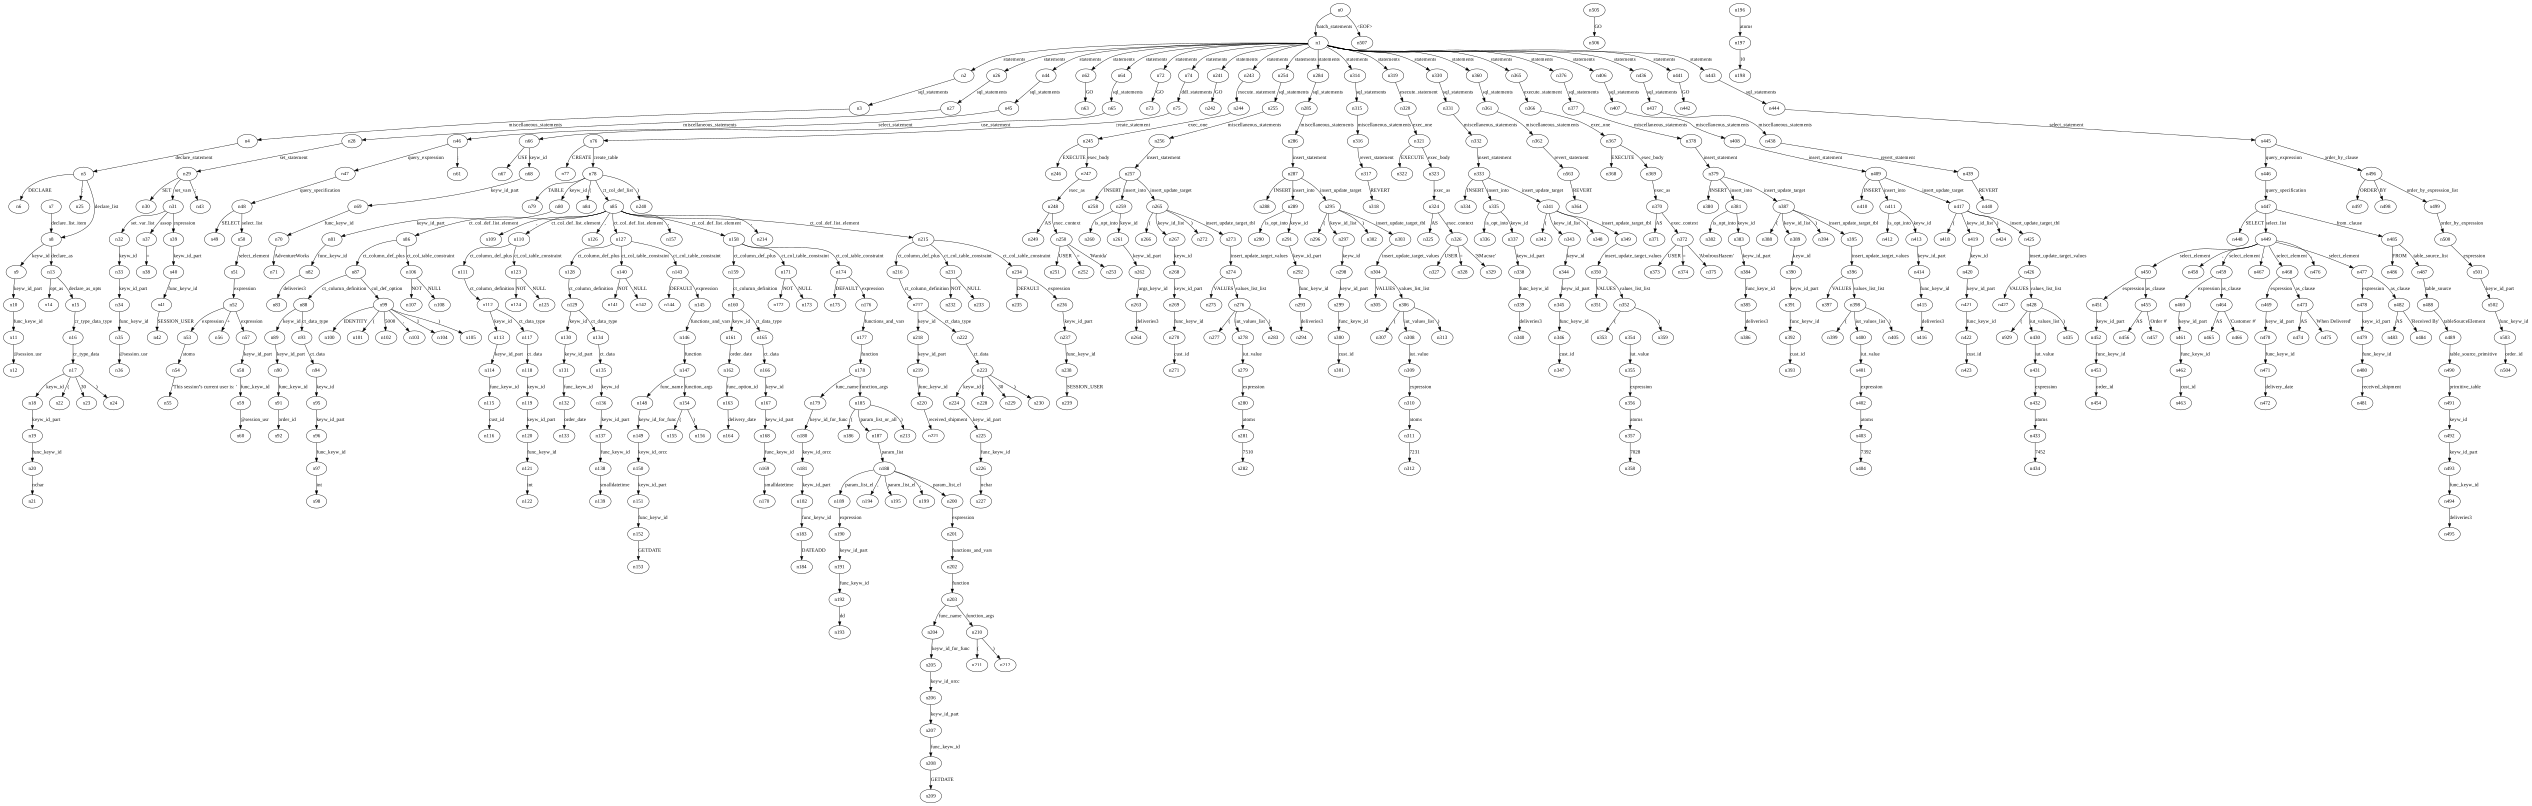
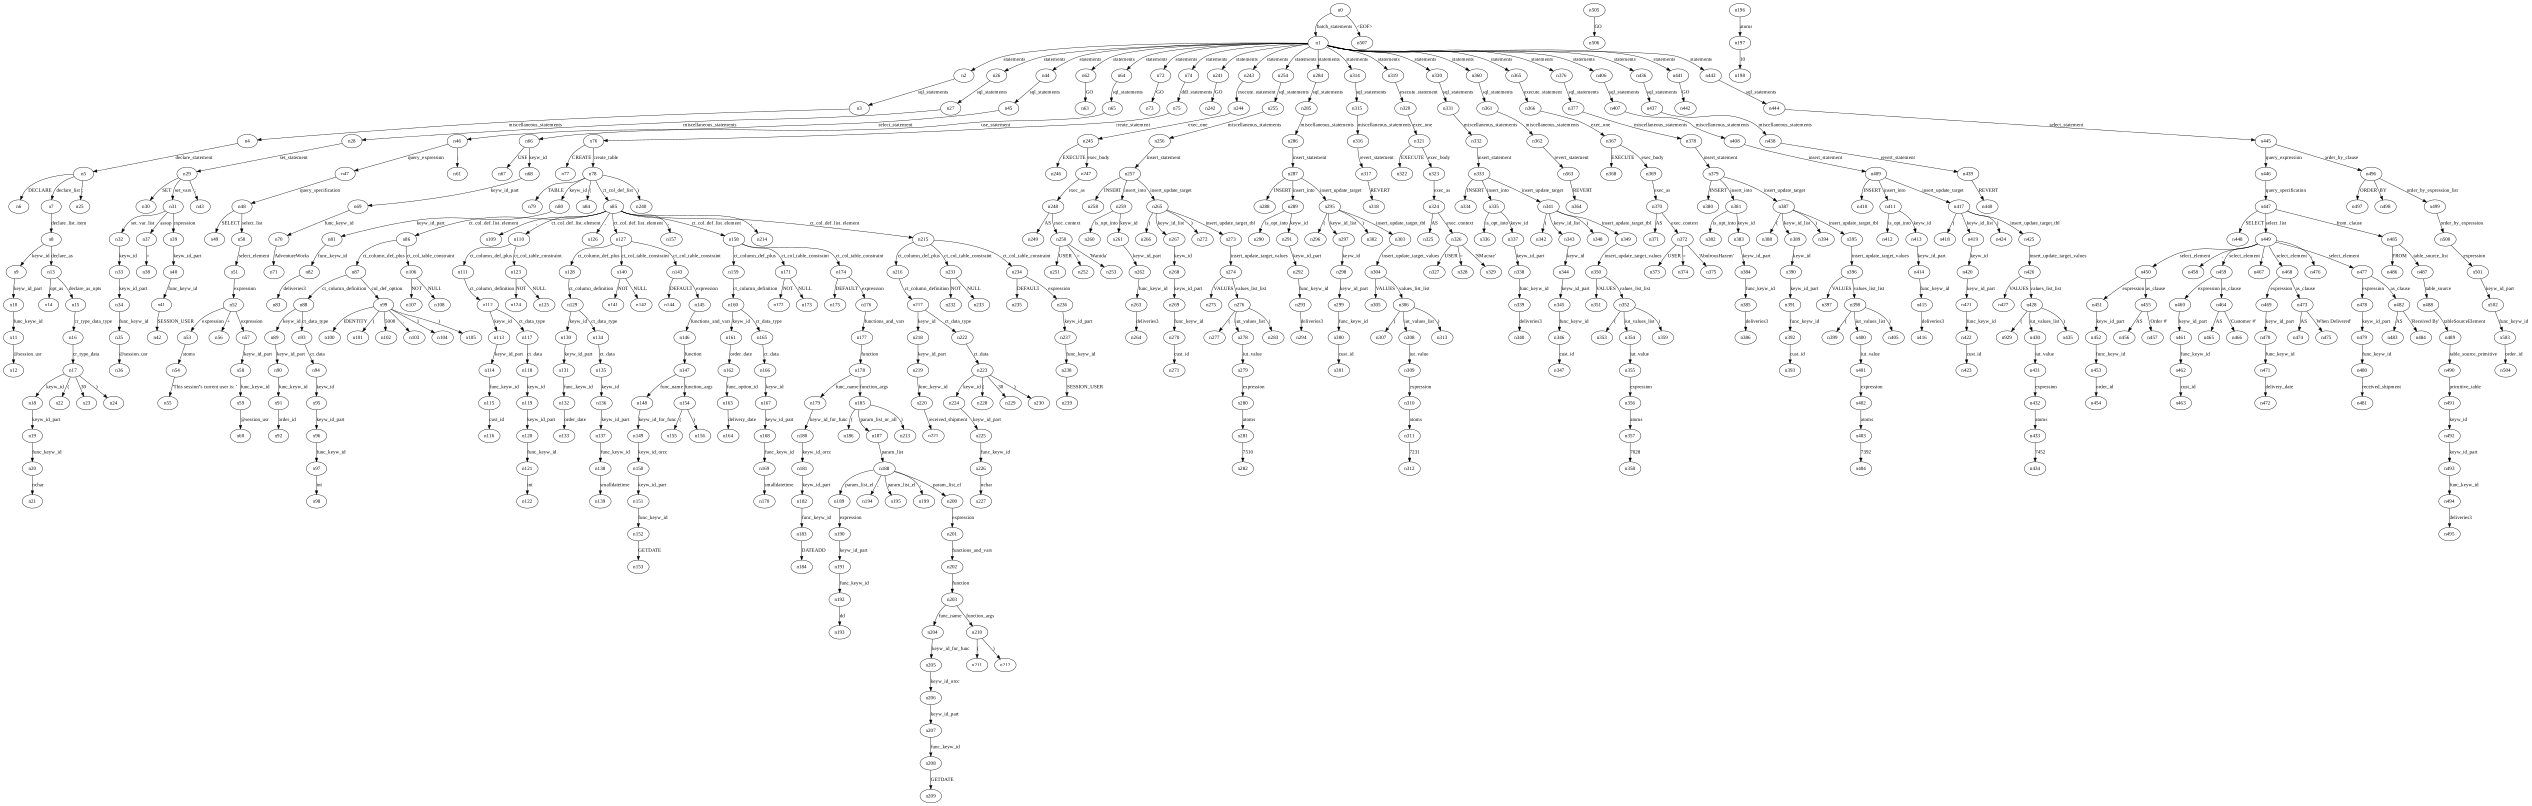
(94, 216) -> (61, 184)
(1153, 289) -> (1153, 289)
none -> (1624, 320)
